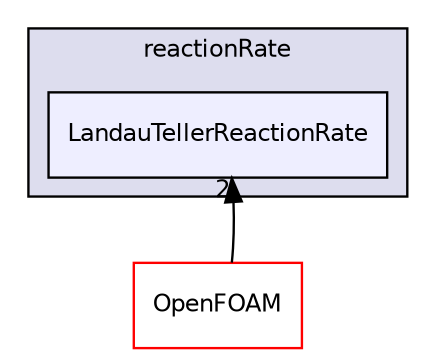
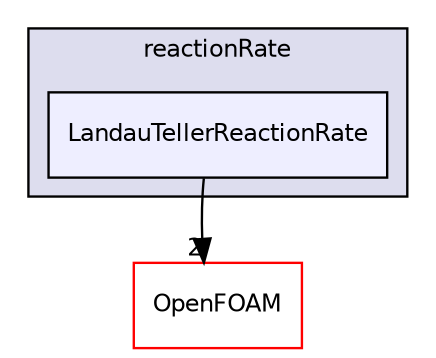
(234, 232) -> (202, 212)
